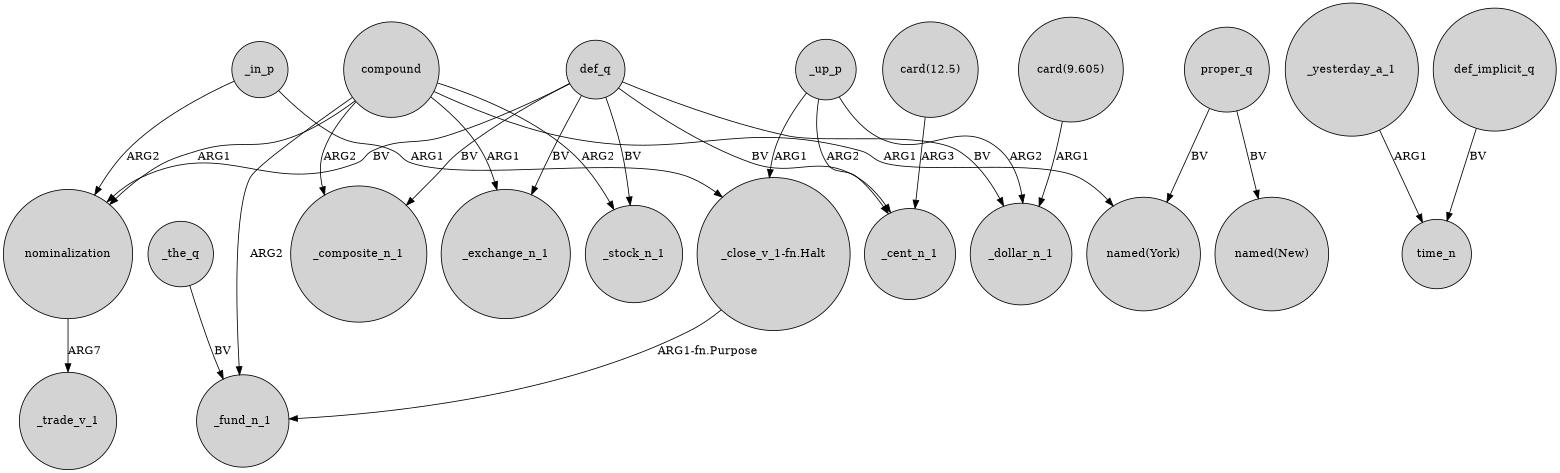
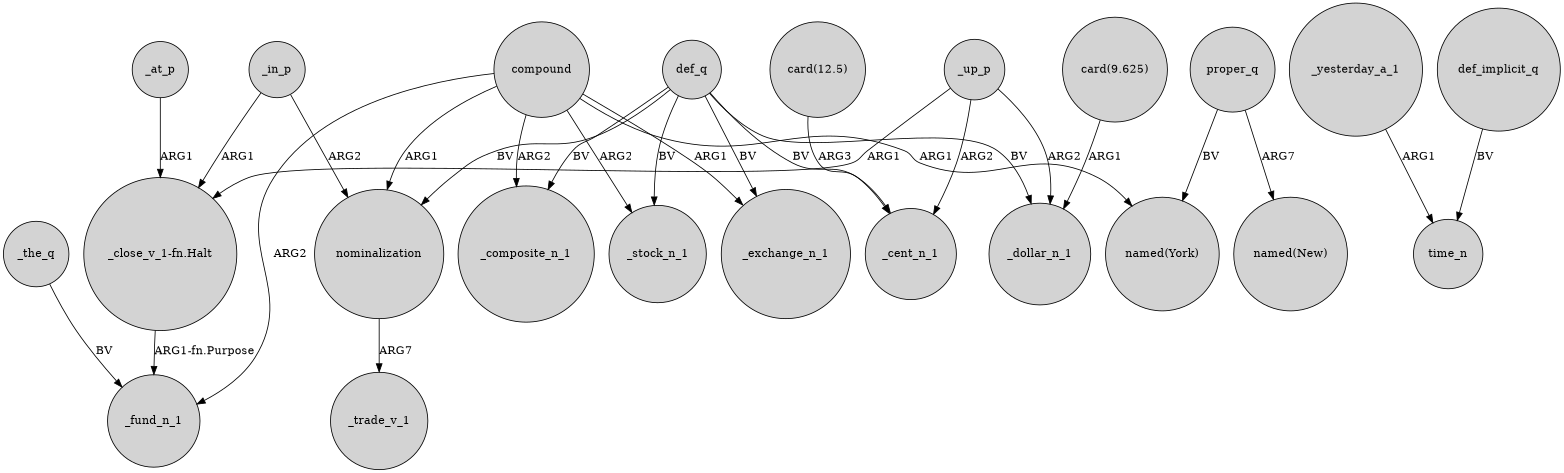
none -> (160, 70)
(1071, 70) -> (1115, 70)
(1258, 157) -> (1279, 157)
